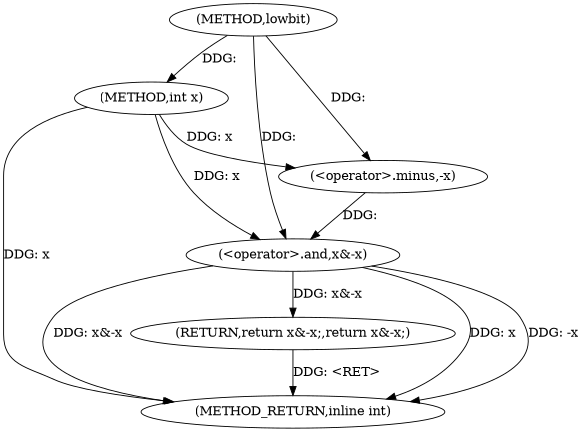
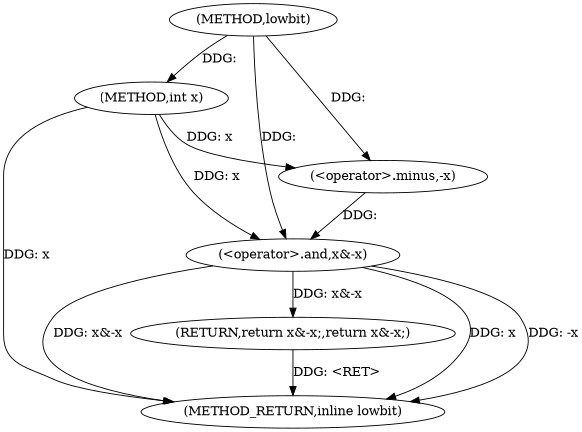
(293, 412) -> (293, 412)
